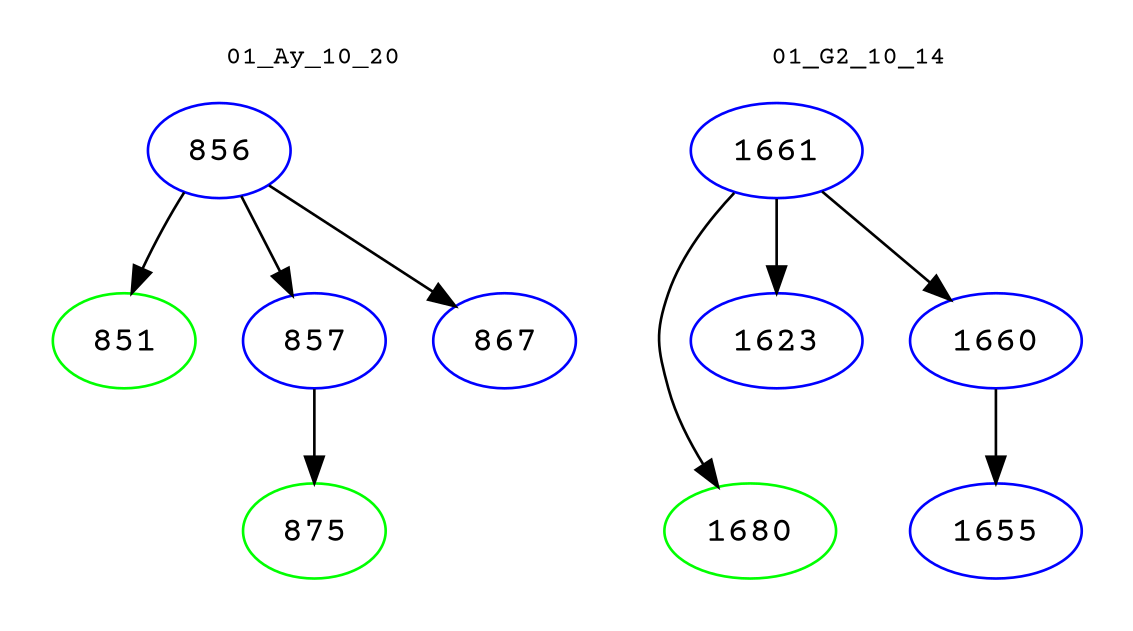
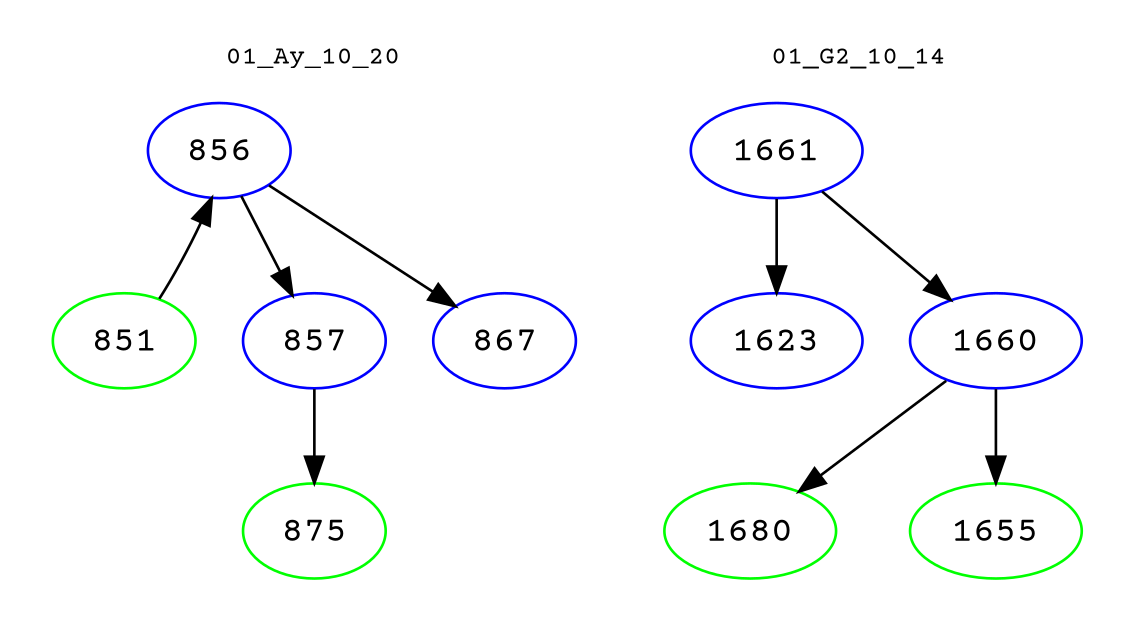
(162, 230) -> (181, 261)
(661, 322) -> (883, 428)
(996, 531) -> (996, 531)
